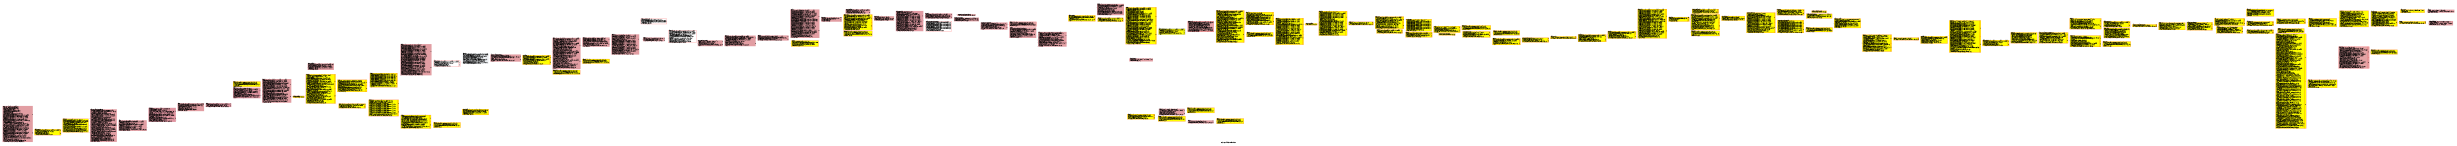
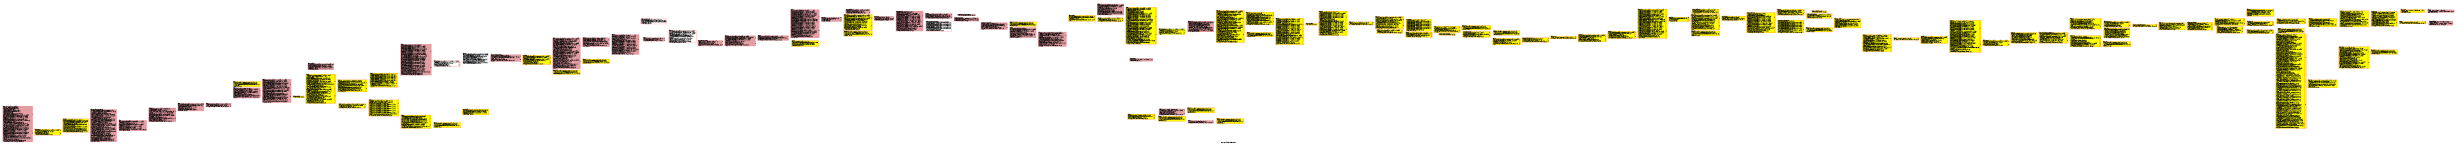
(1023, 24) -> (1023, 24)
(2354, 58) -> (2354, 58)
